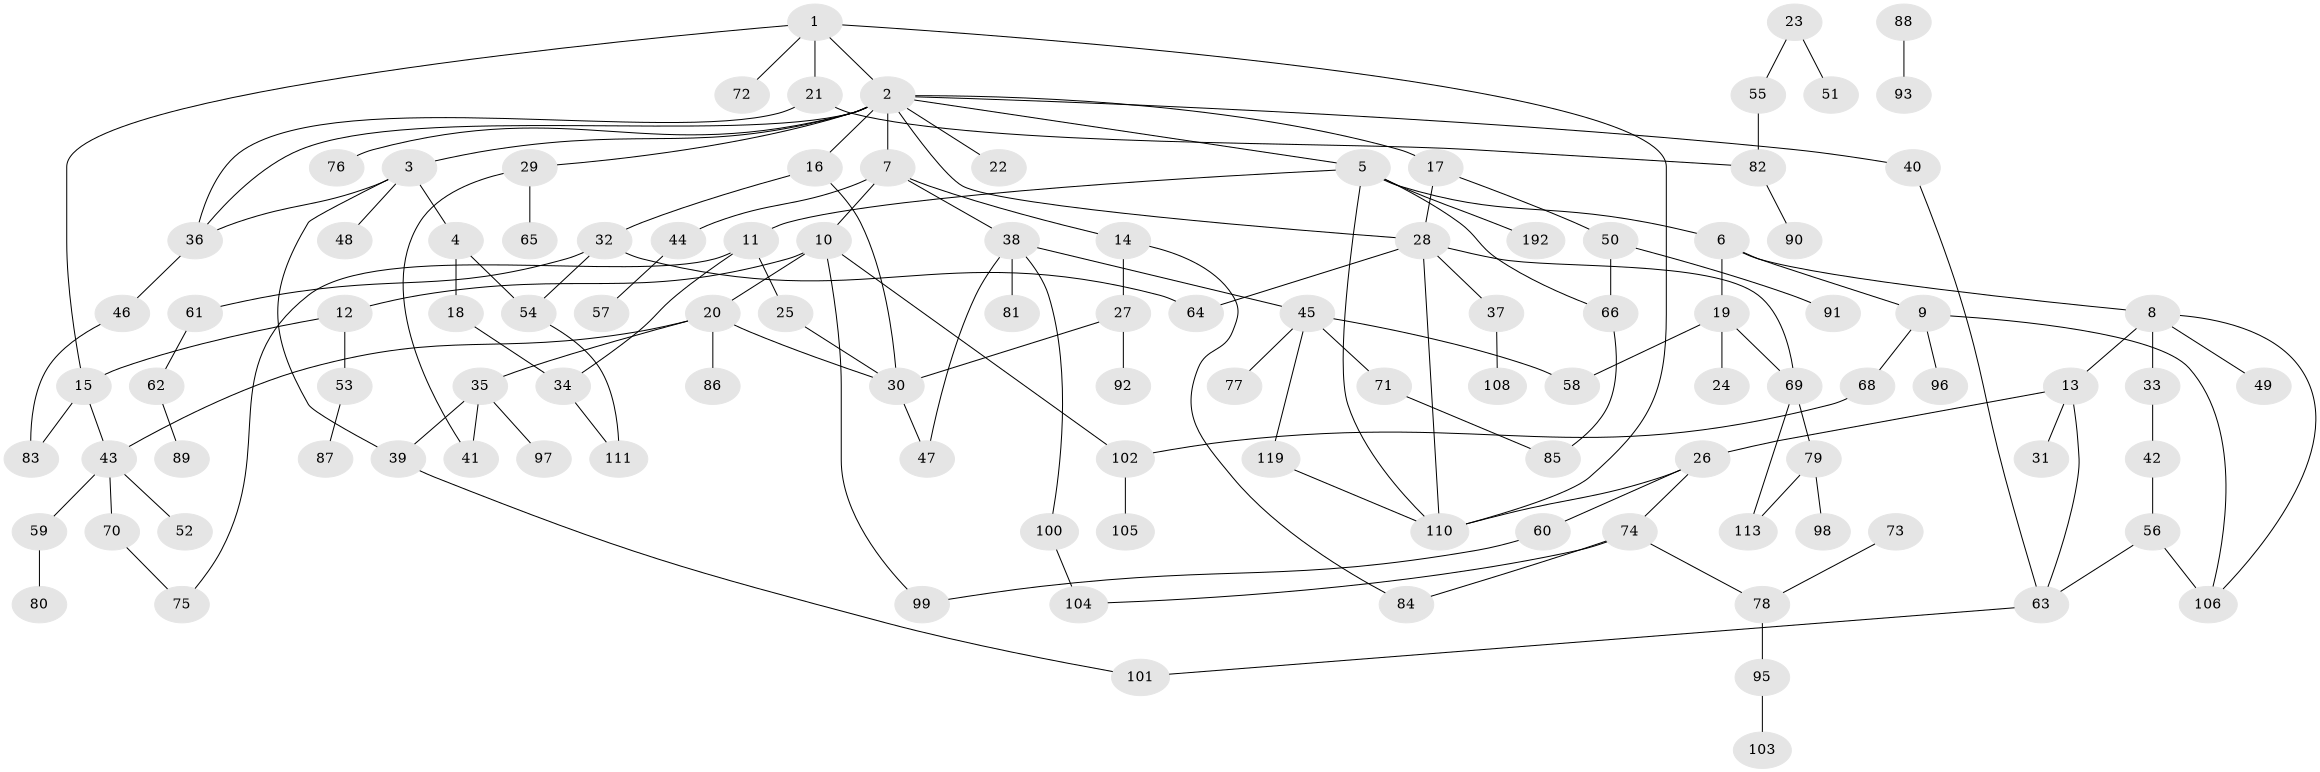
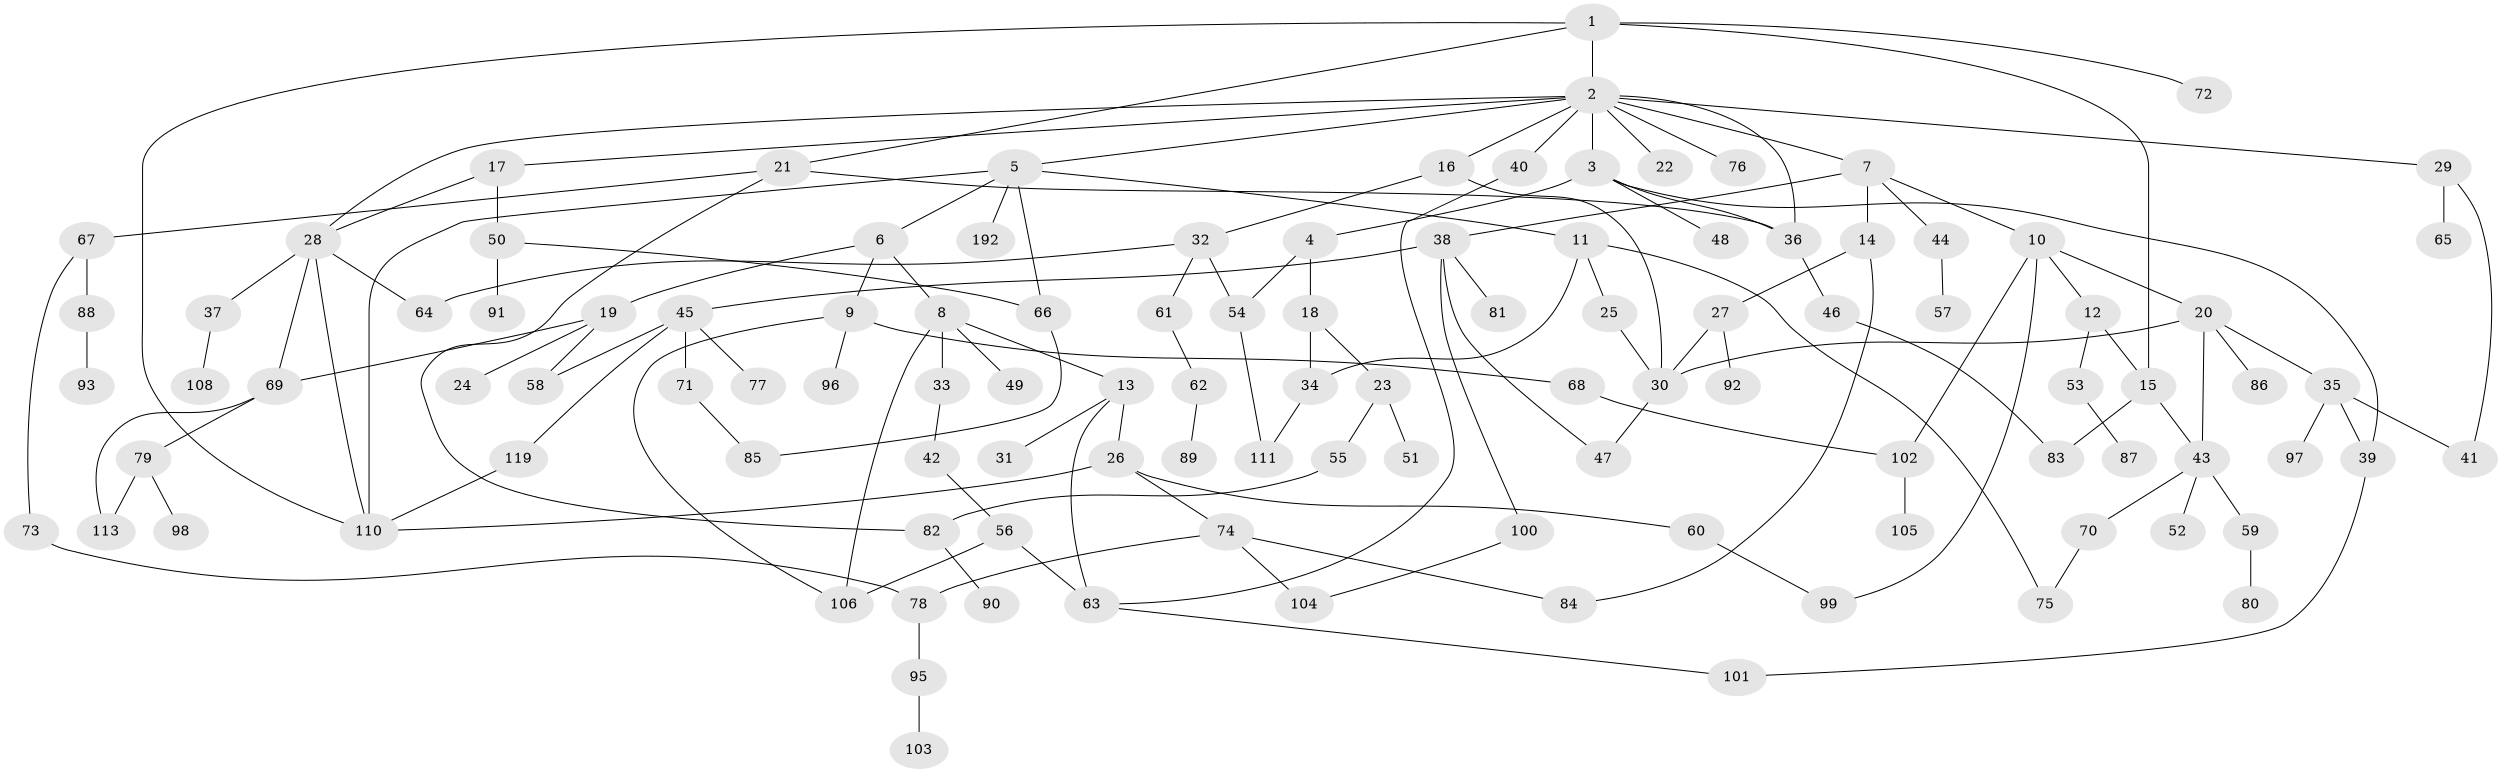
none -> (87, 241)
none -> (1347, 350)
